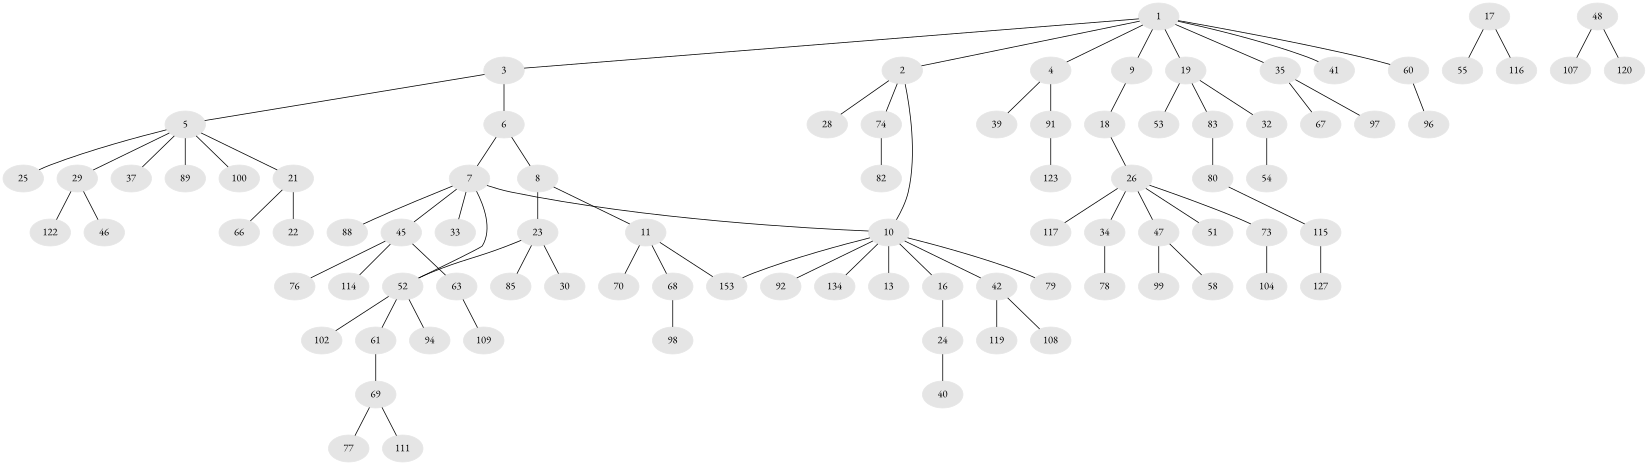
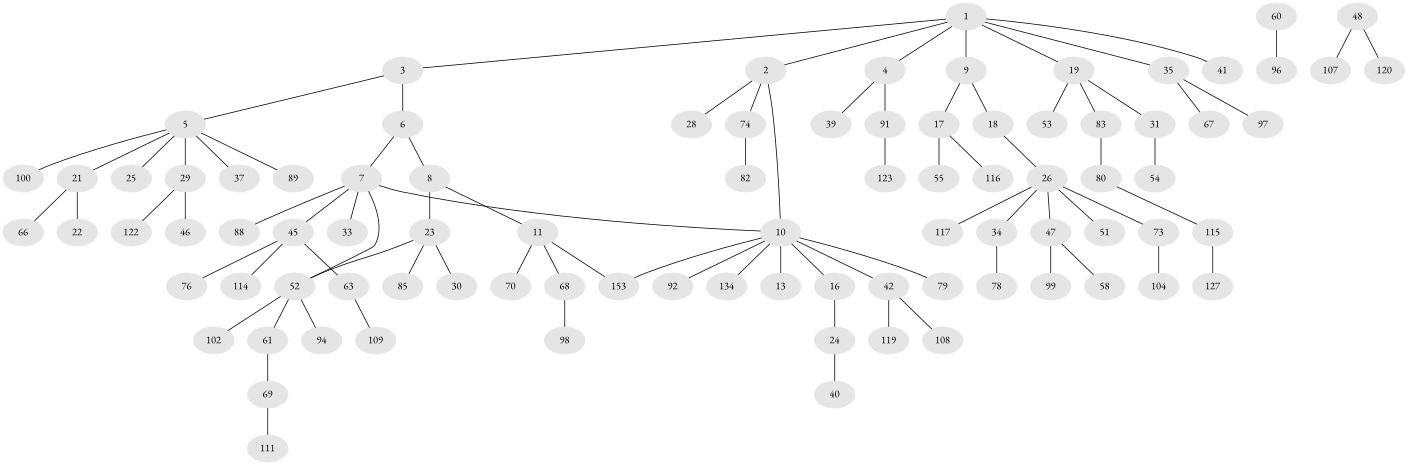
(1285, 41) -> none
none -> (952, 98)
(1267, 124) -> (1155, 124)
(349, 448) -> none
